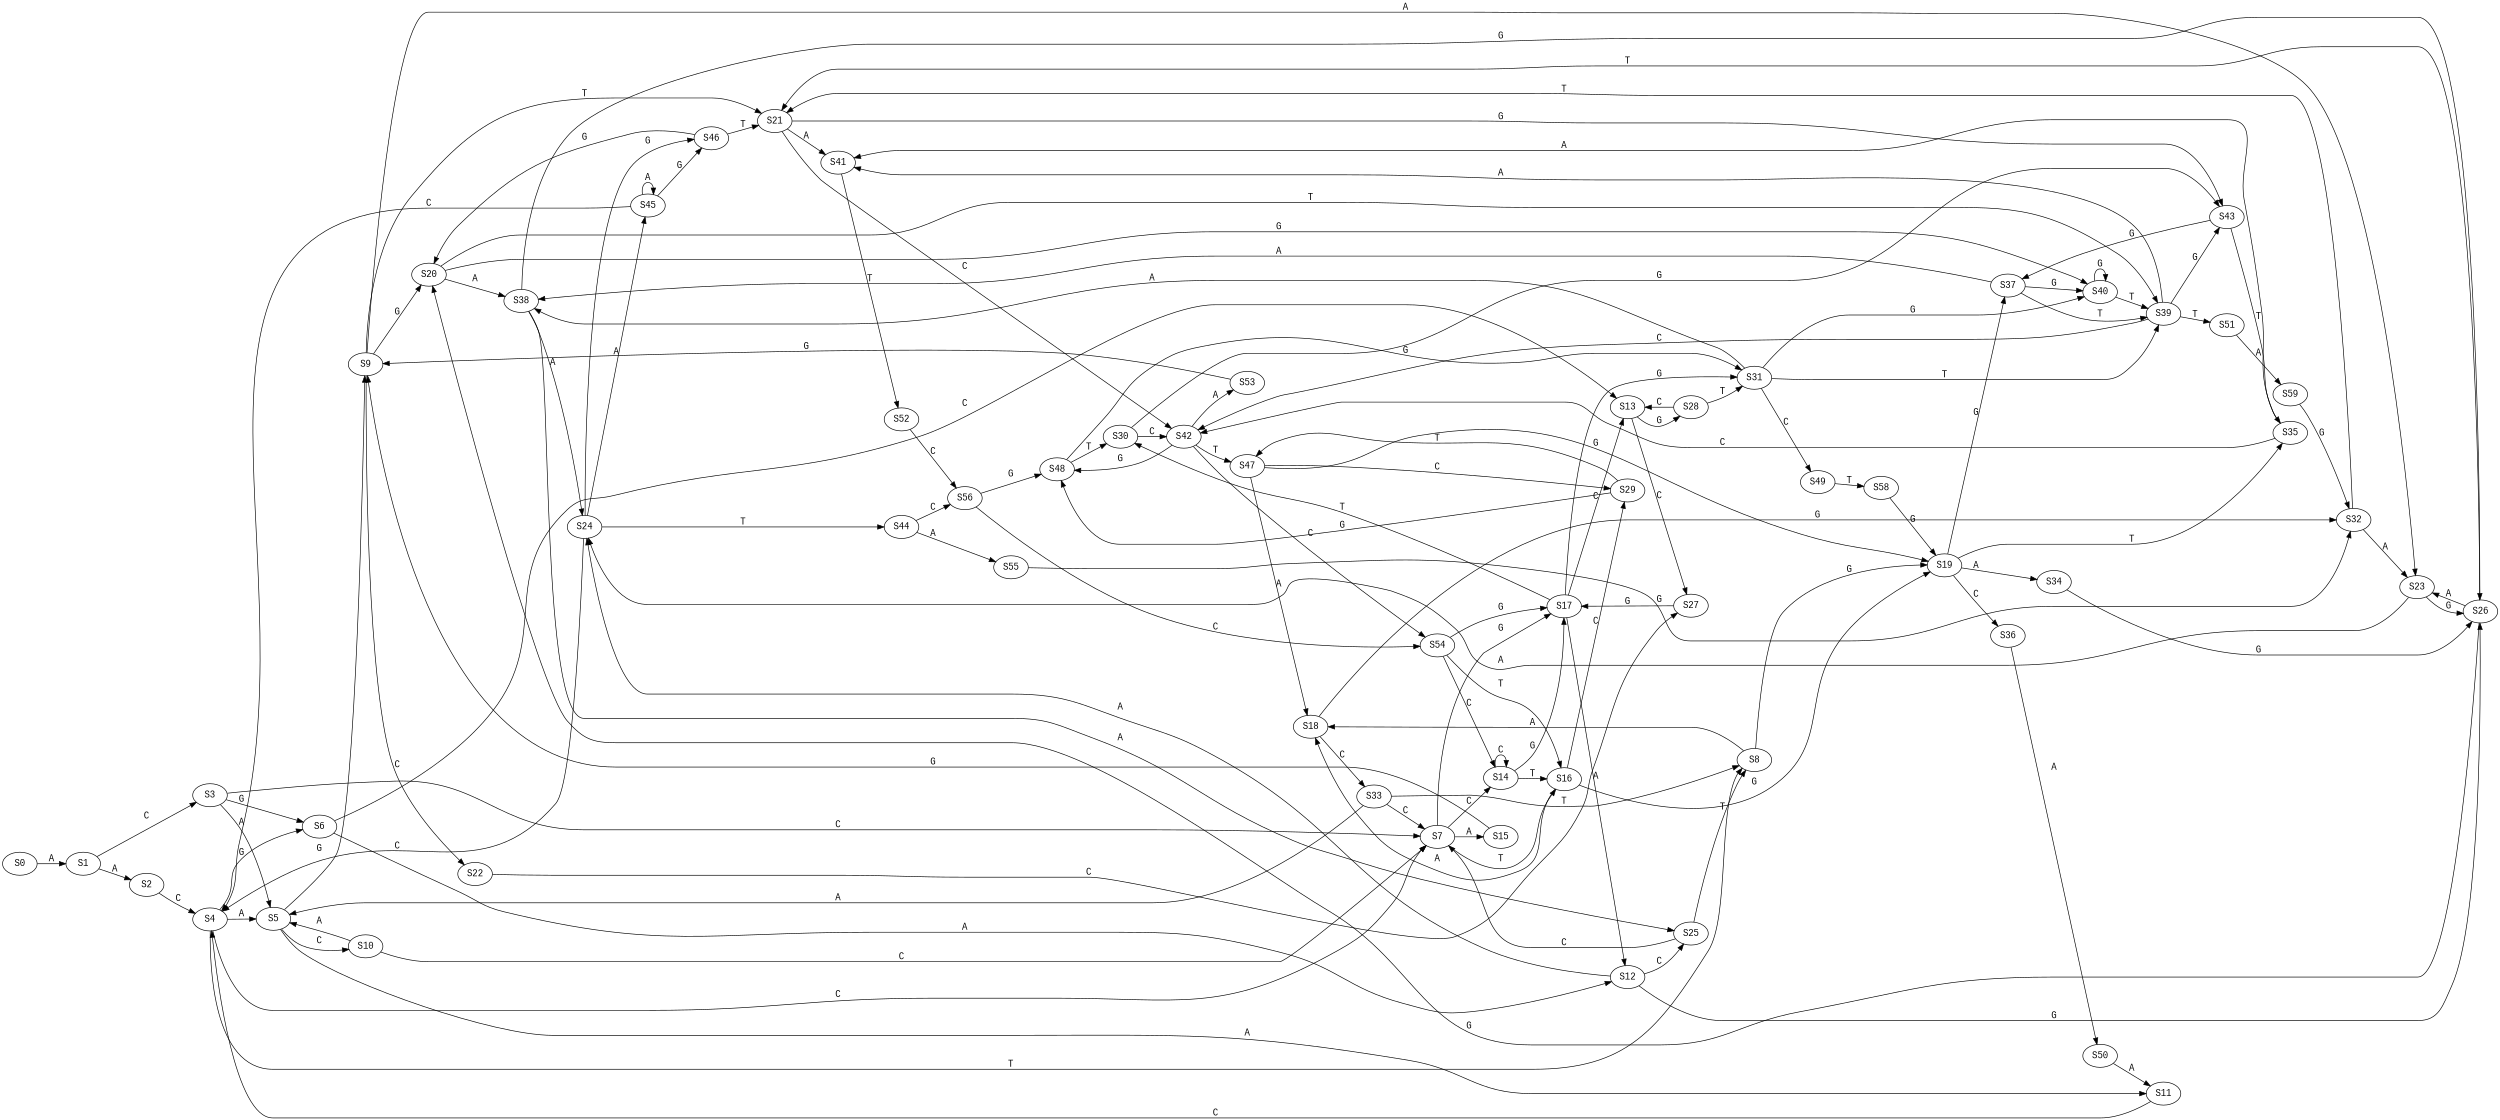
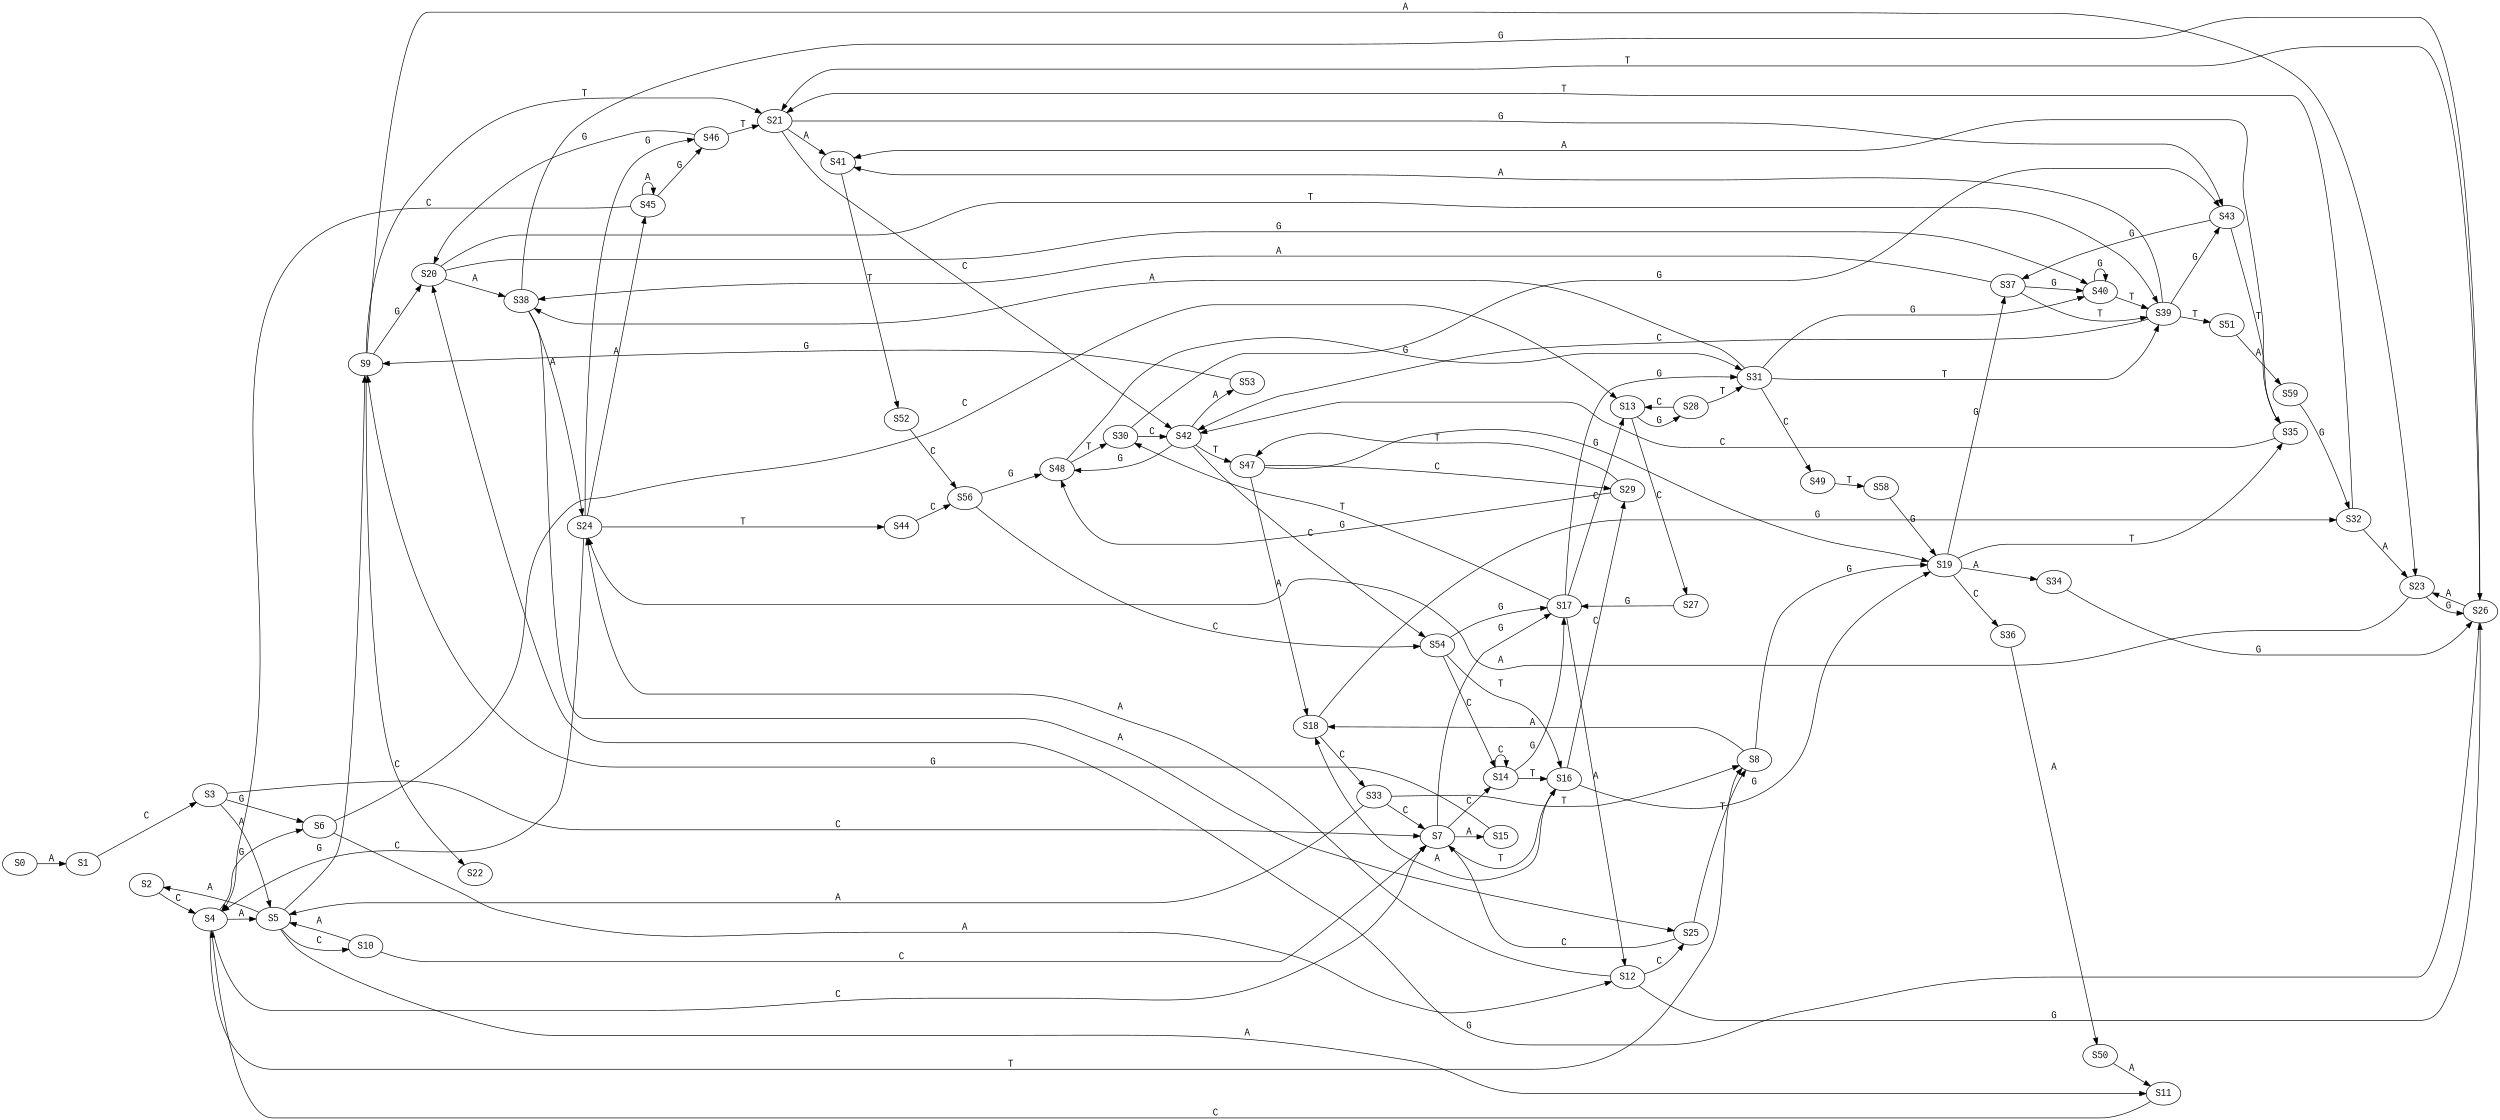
(1011, 567) -> none
(112, 873) -> (215, 898)
(1175, 892) -> none
